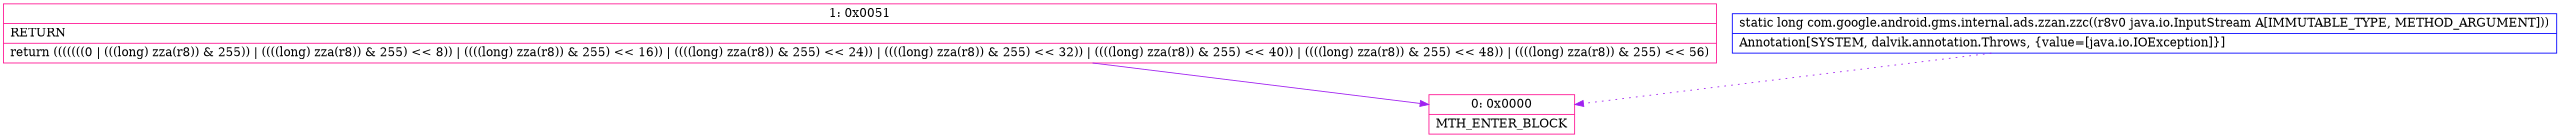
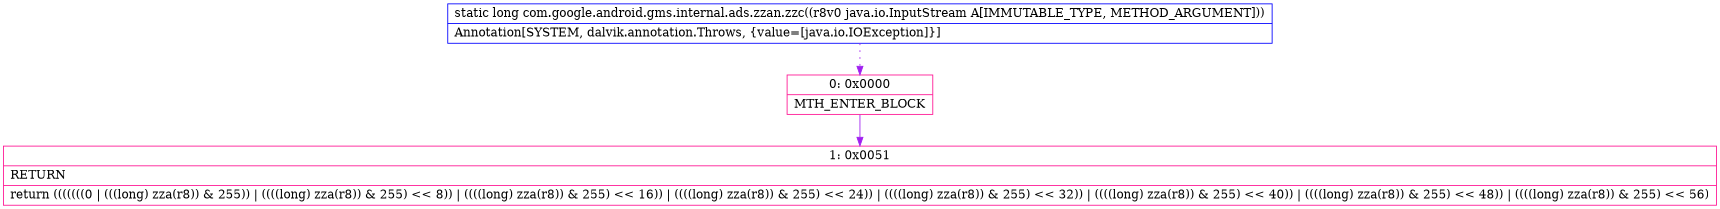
(1256, 83) -> (860, 126)
